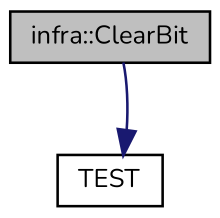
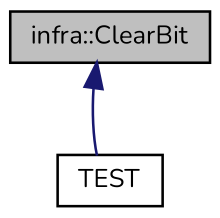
(127, 96) -> (93, 122)
